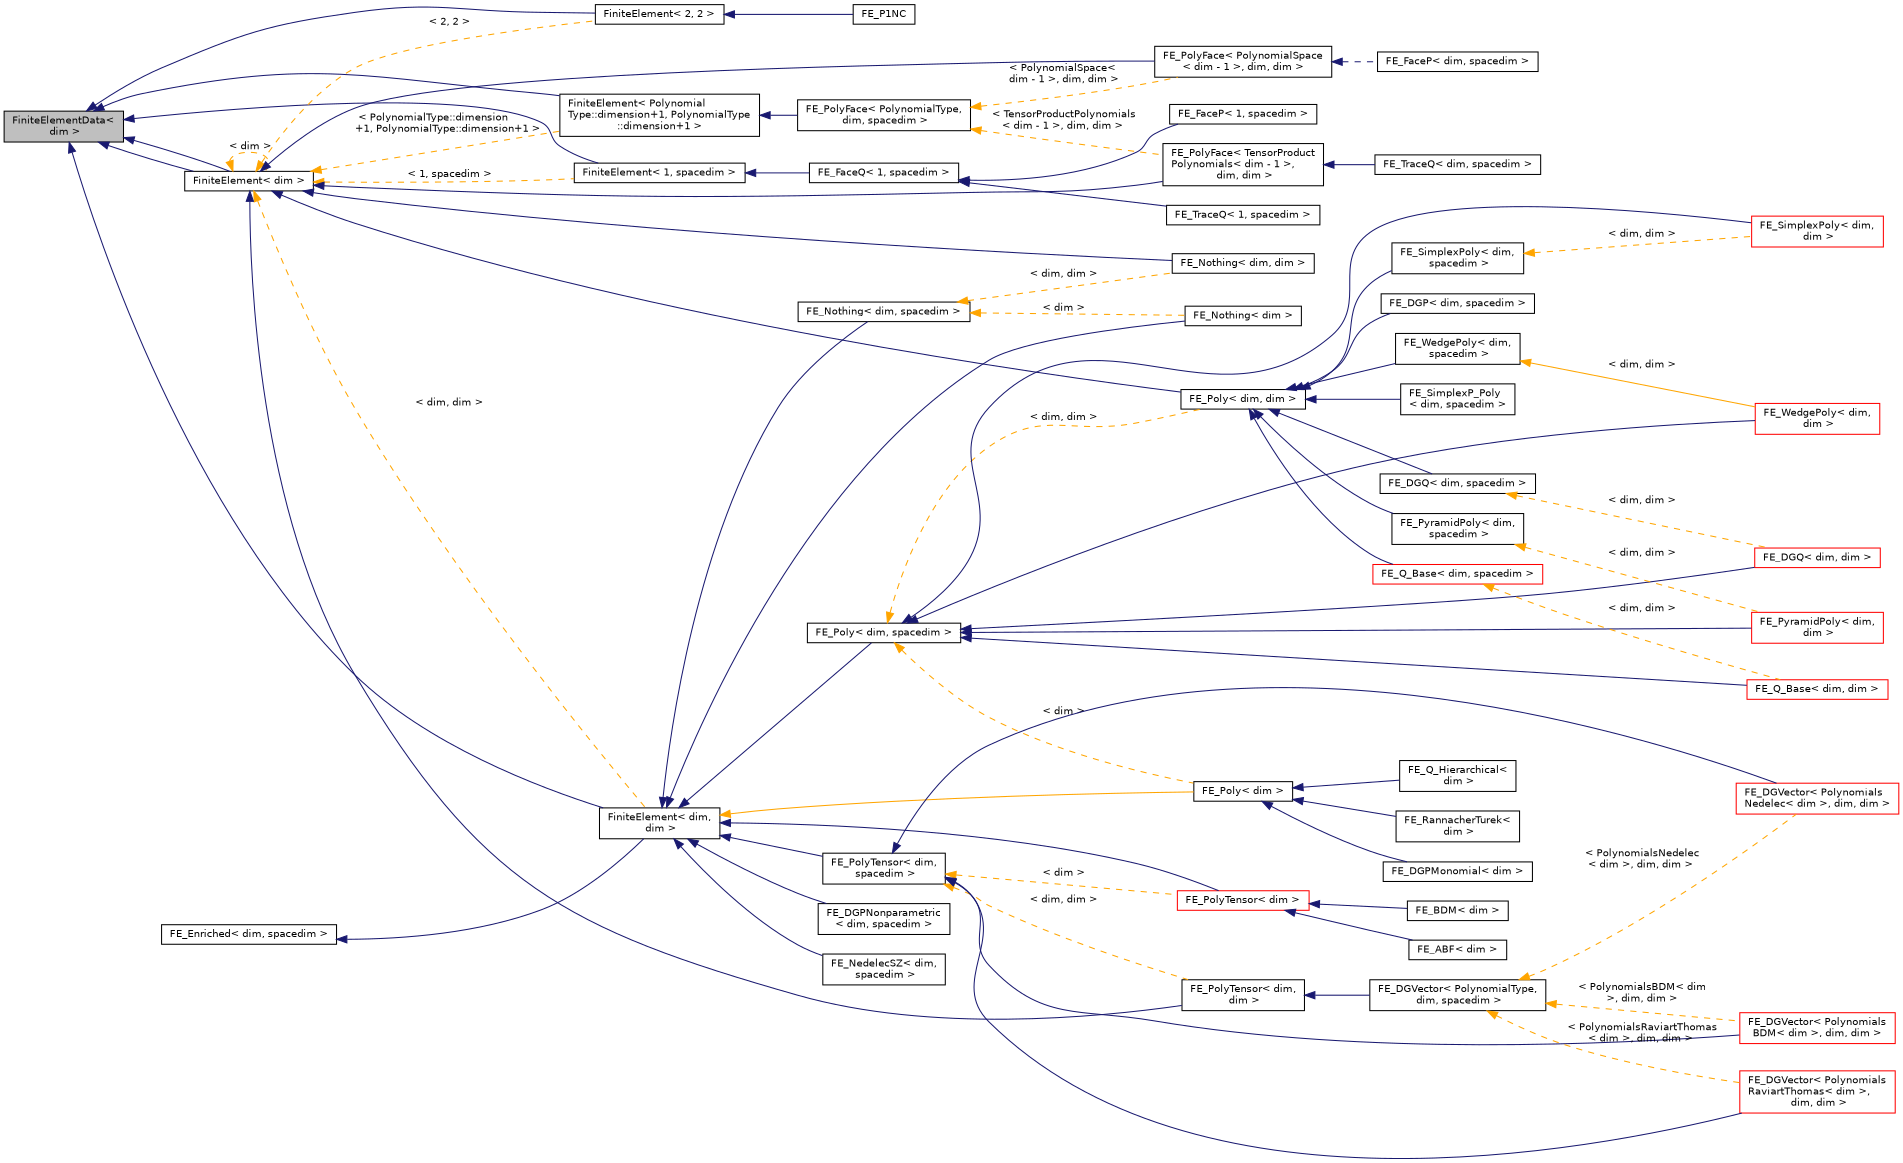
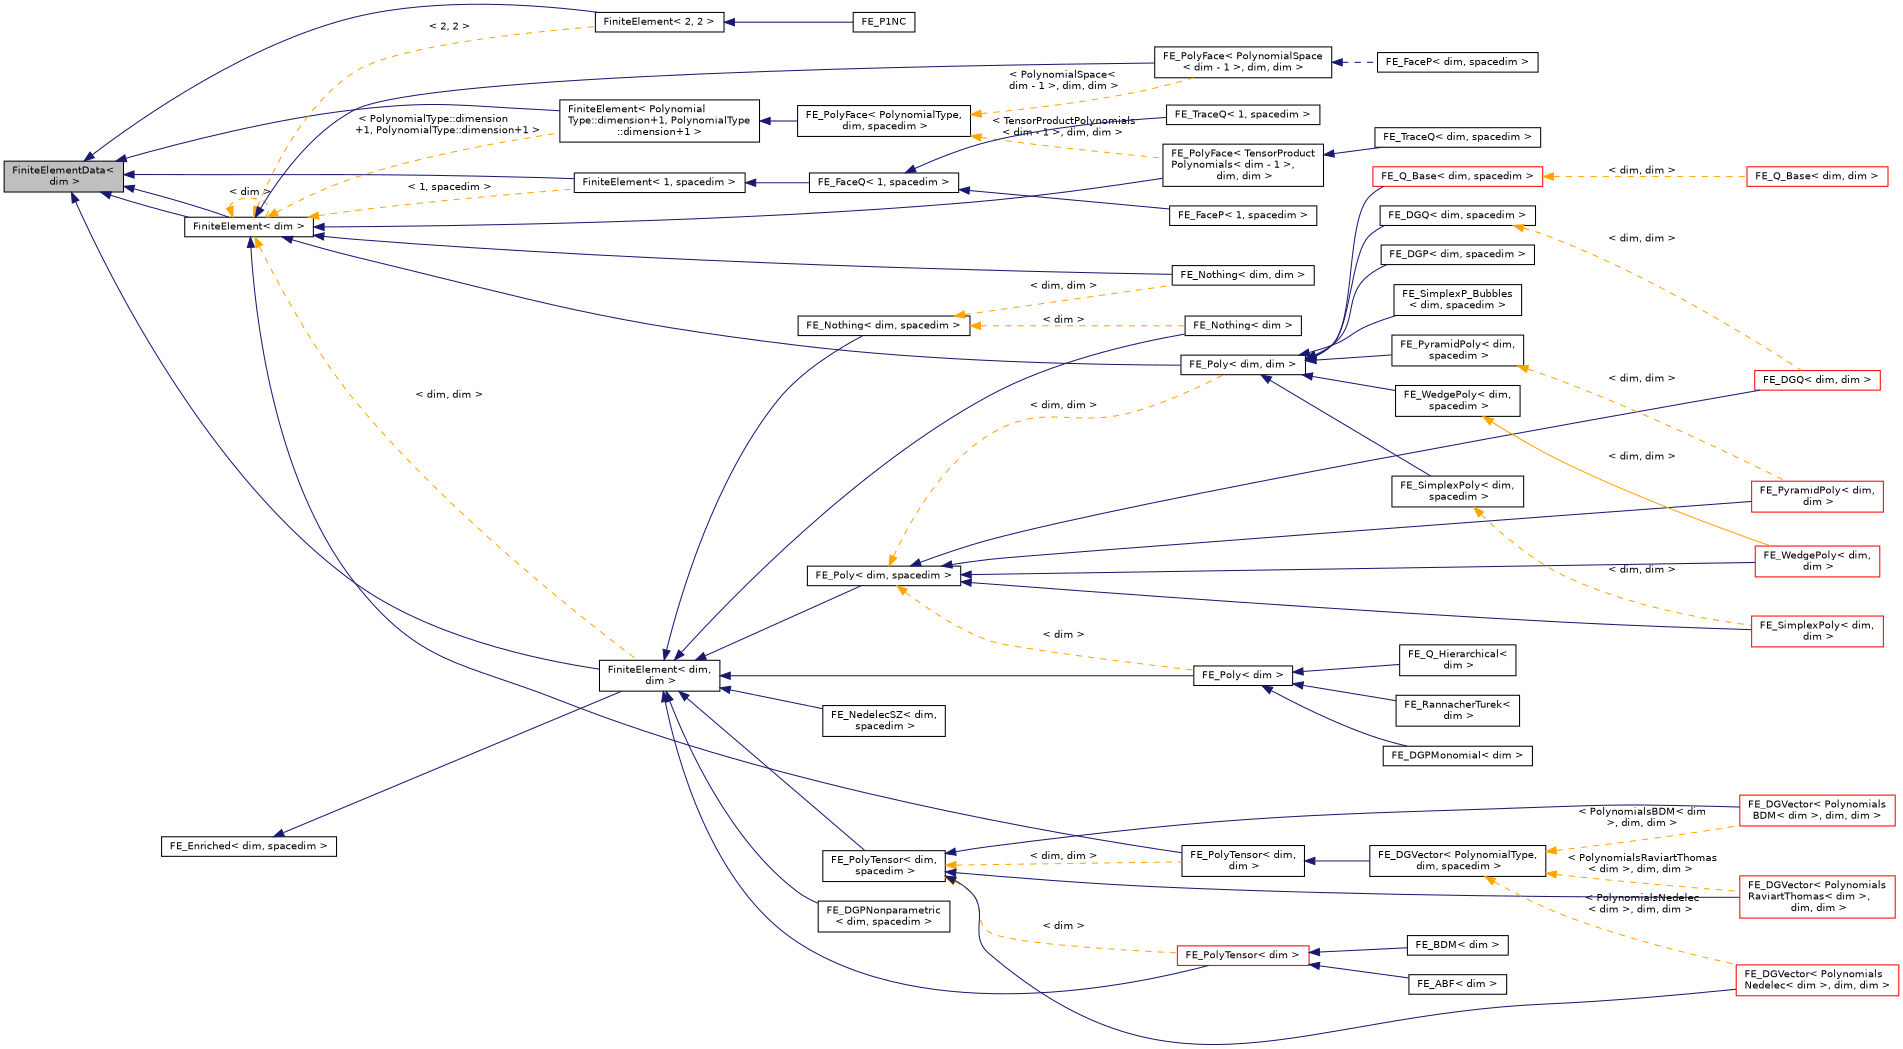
(1458, 399) -> (1458, 300)
(1359, 662) -> none
(962, 798) -> (962, 676)
